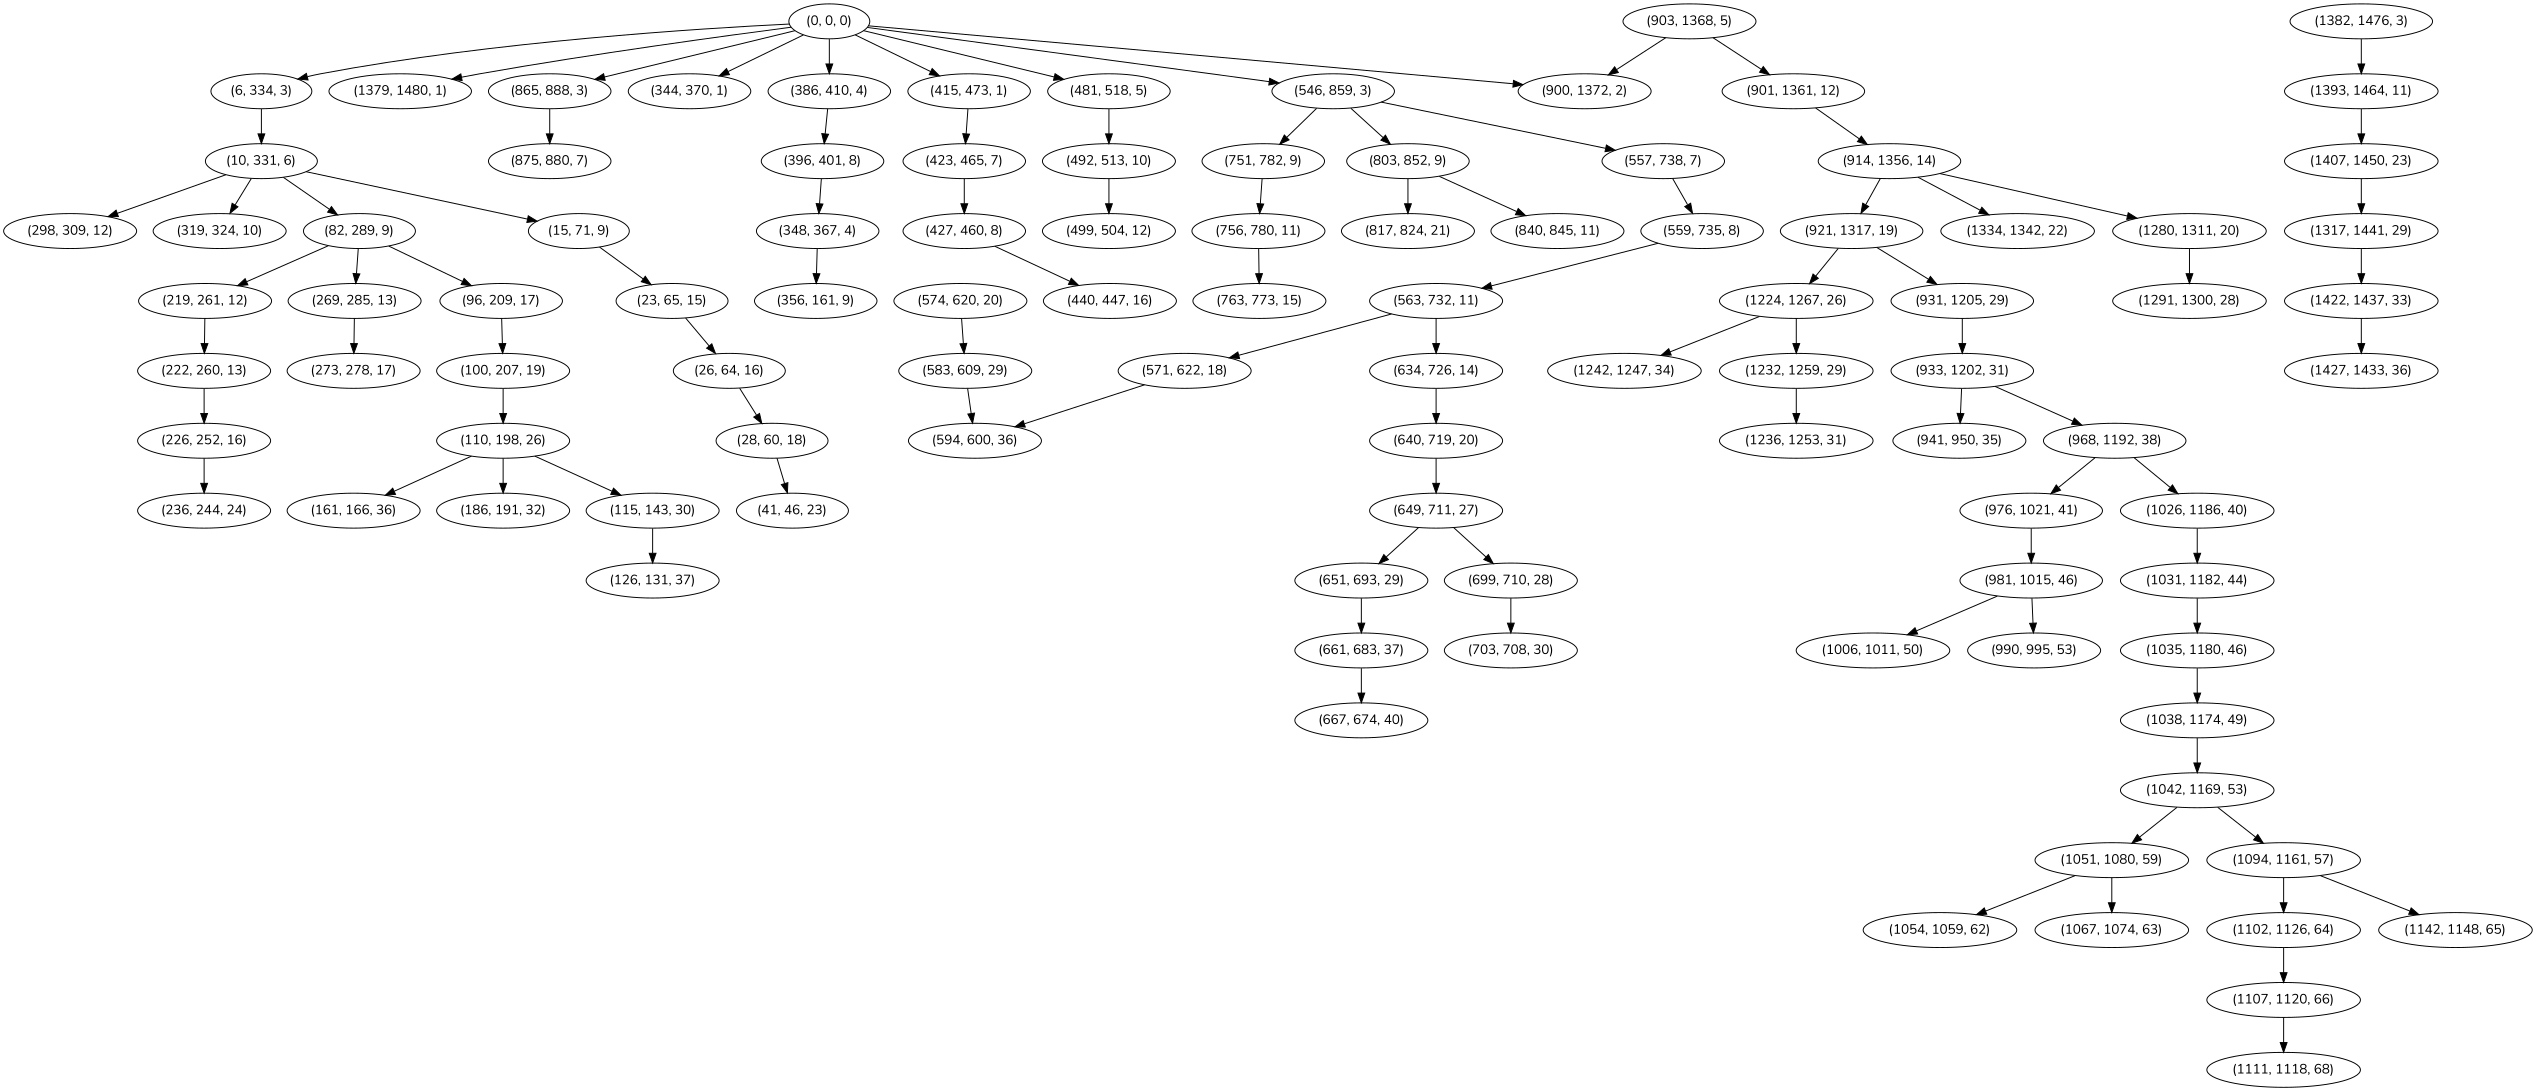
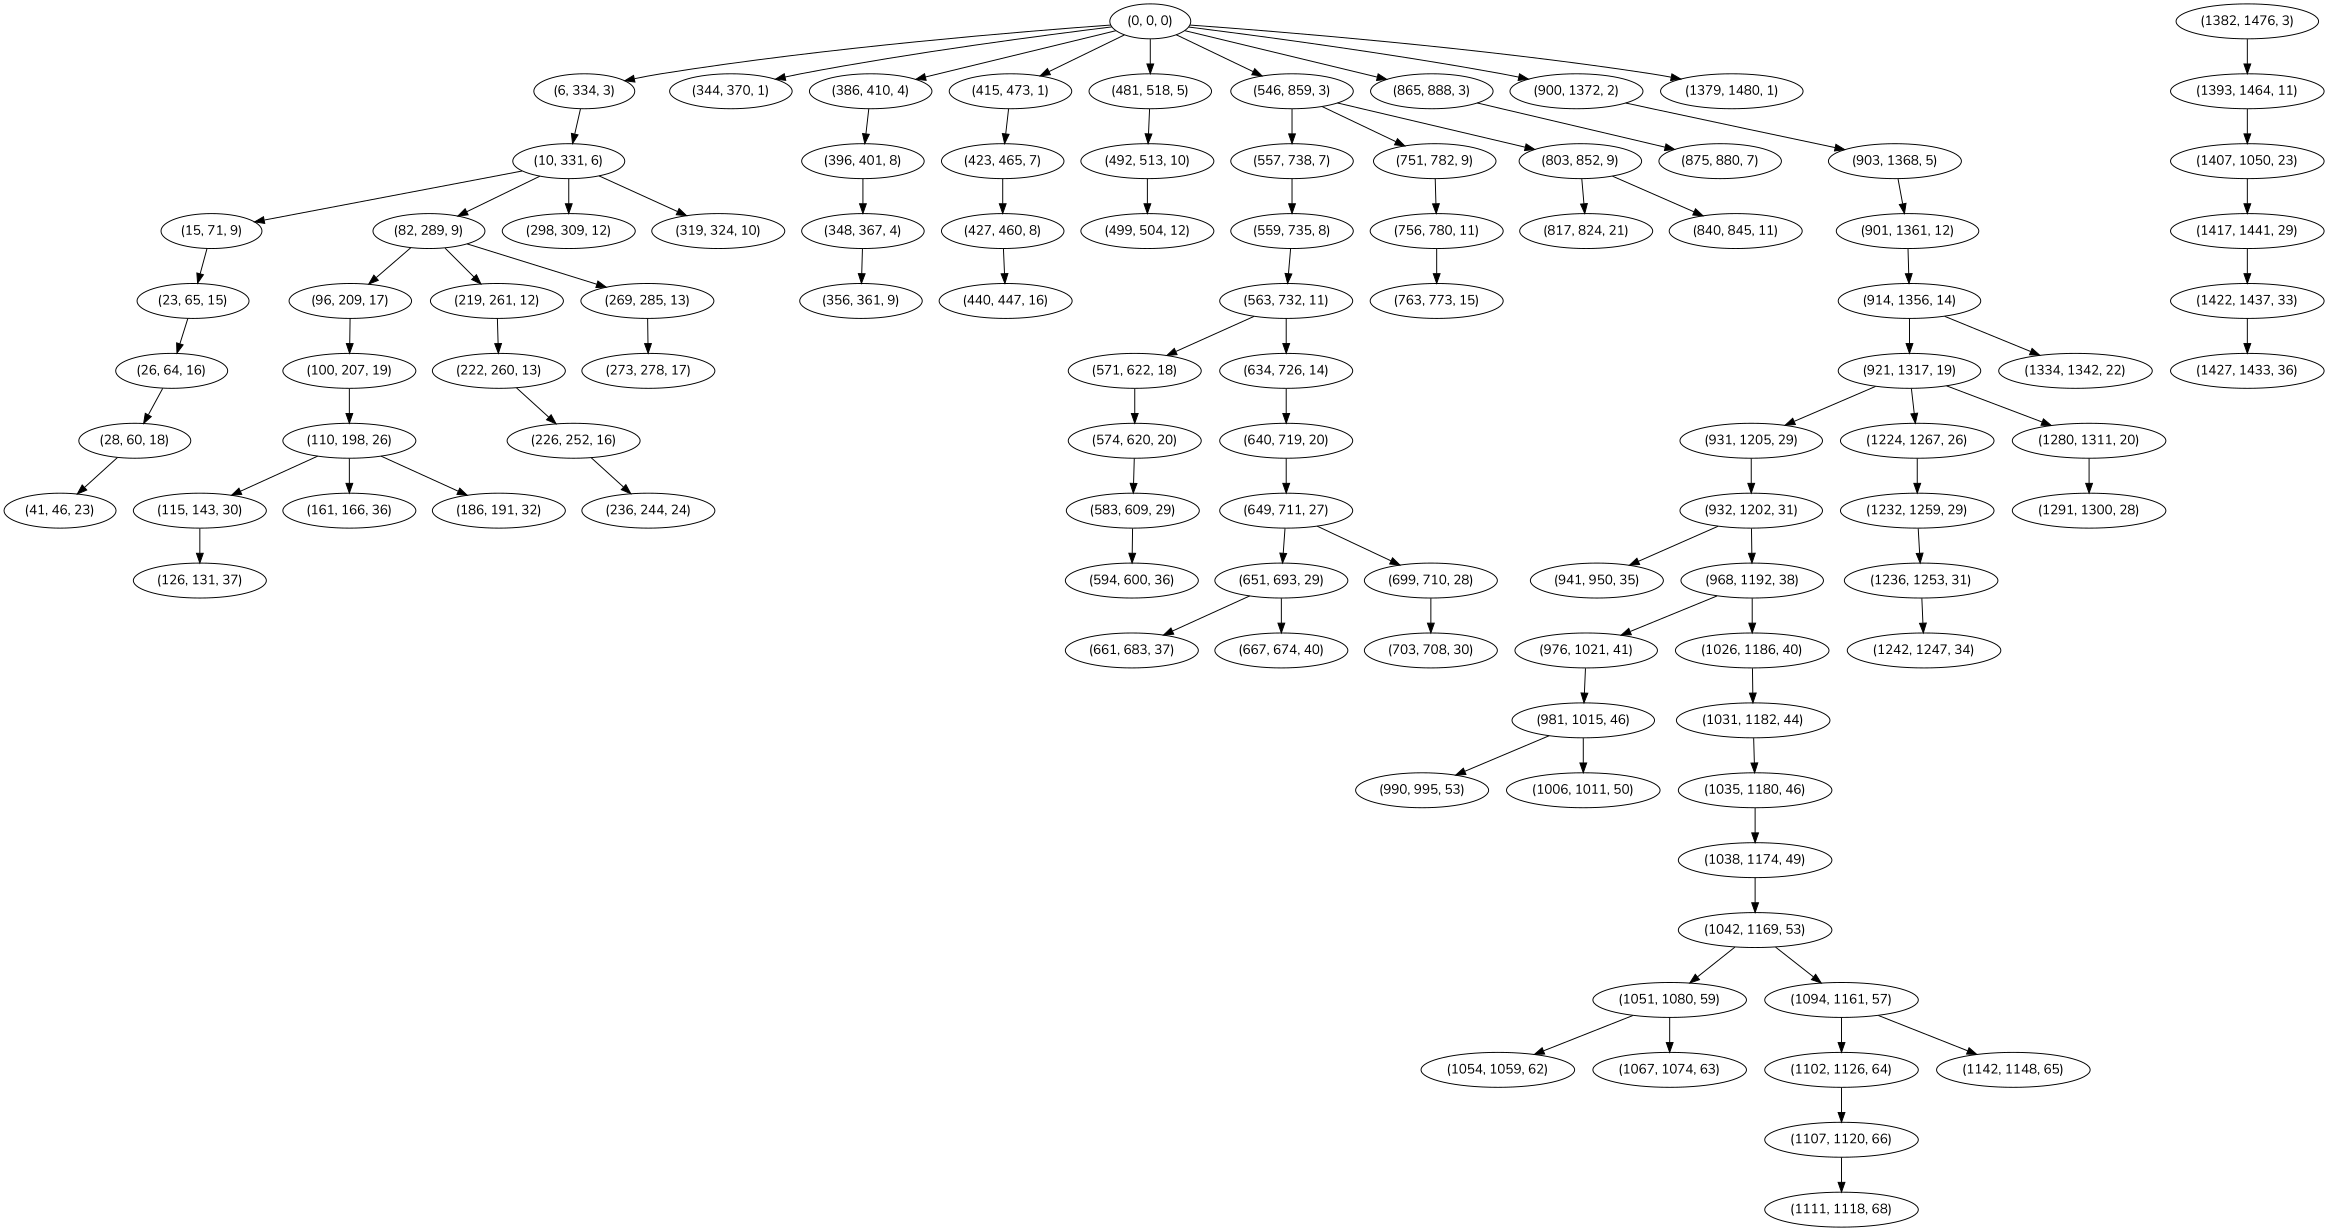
(1641, 54) -> (1730, 125)
(2361, 161) -> (2247, 161)
(2034, 195) -> (1994, 404)
(2361, 231) -> (2247, 231)
(816, 301) -> (861, 301)
(1715, 334) -> (1922, 611)
(1962, 371) -> (1751, 511)
(1085, 404) -> (1135, 401)
(1361, 681) -> (1281, 611)
